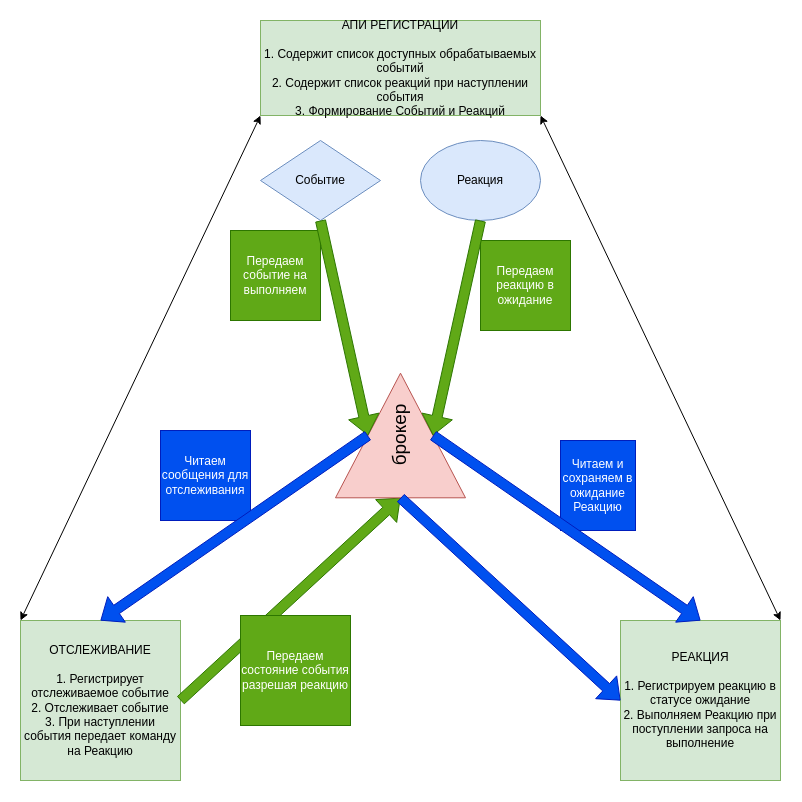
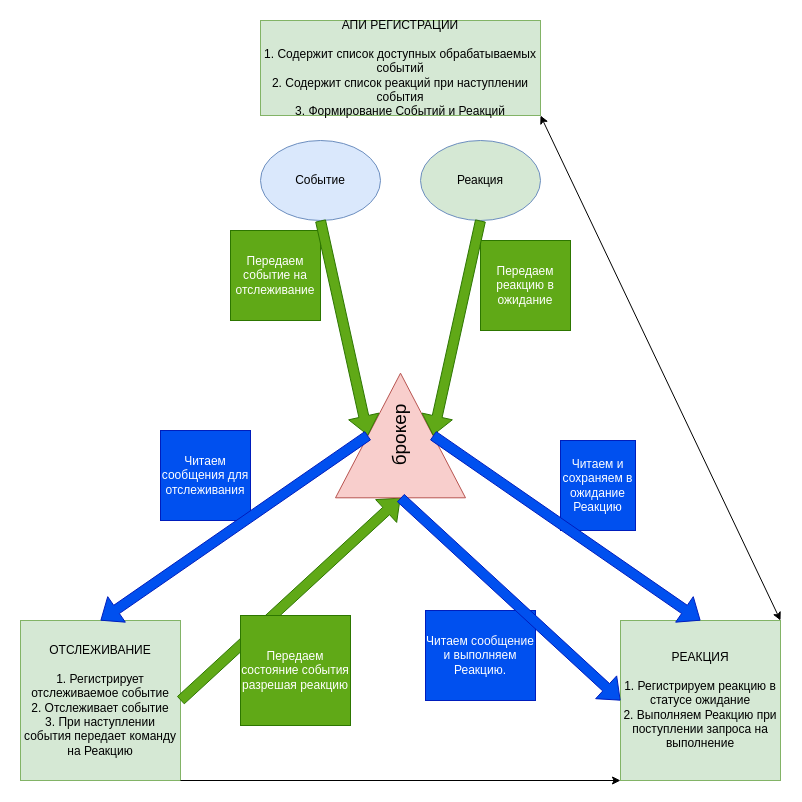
(321, 181) -> (321, 181)
(481, 181) -> (481, 181)
(276, 276) -> (276, 276)
(141, 368) -> none
none -> (481, 656)
none -> (397, 781)
